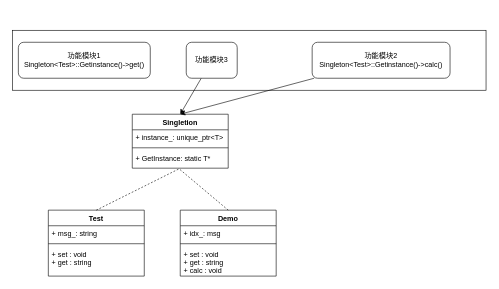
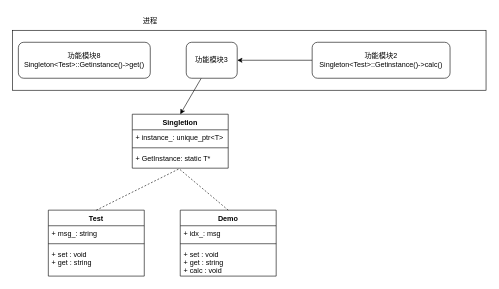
none -> (150, 21)
(84, 60) -> (84, 60)
(249, 96) -> (242, 60)
